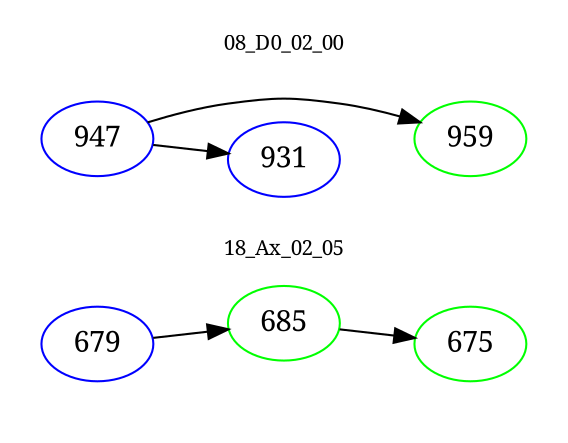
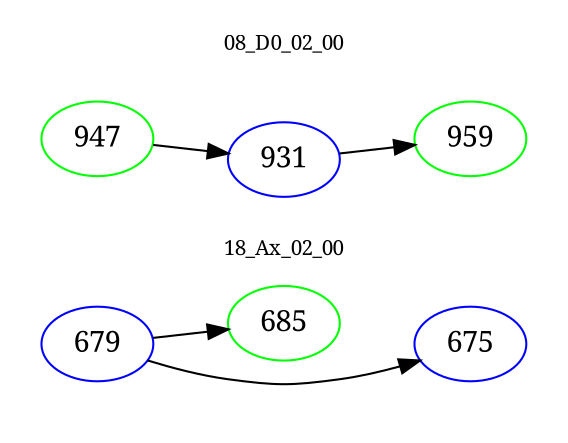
(273, 99) -> (367, 150)
(97, 139) -> (97, 139)
(284, 250) -> (284, 250)
(367, 332) -> (273, 384)
(470, 344) -> (470, 344)
